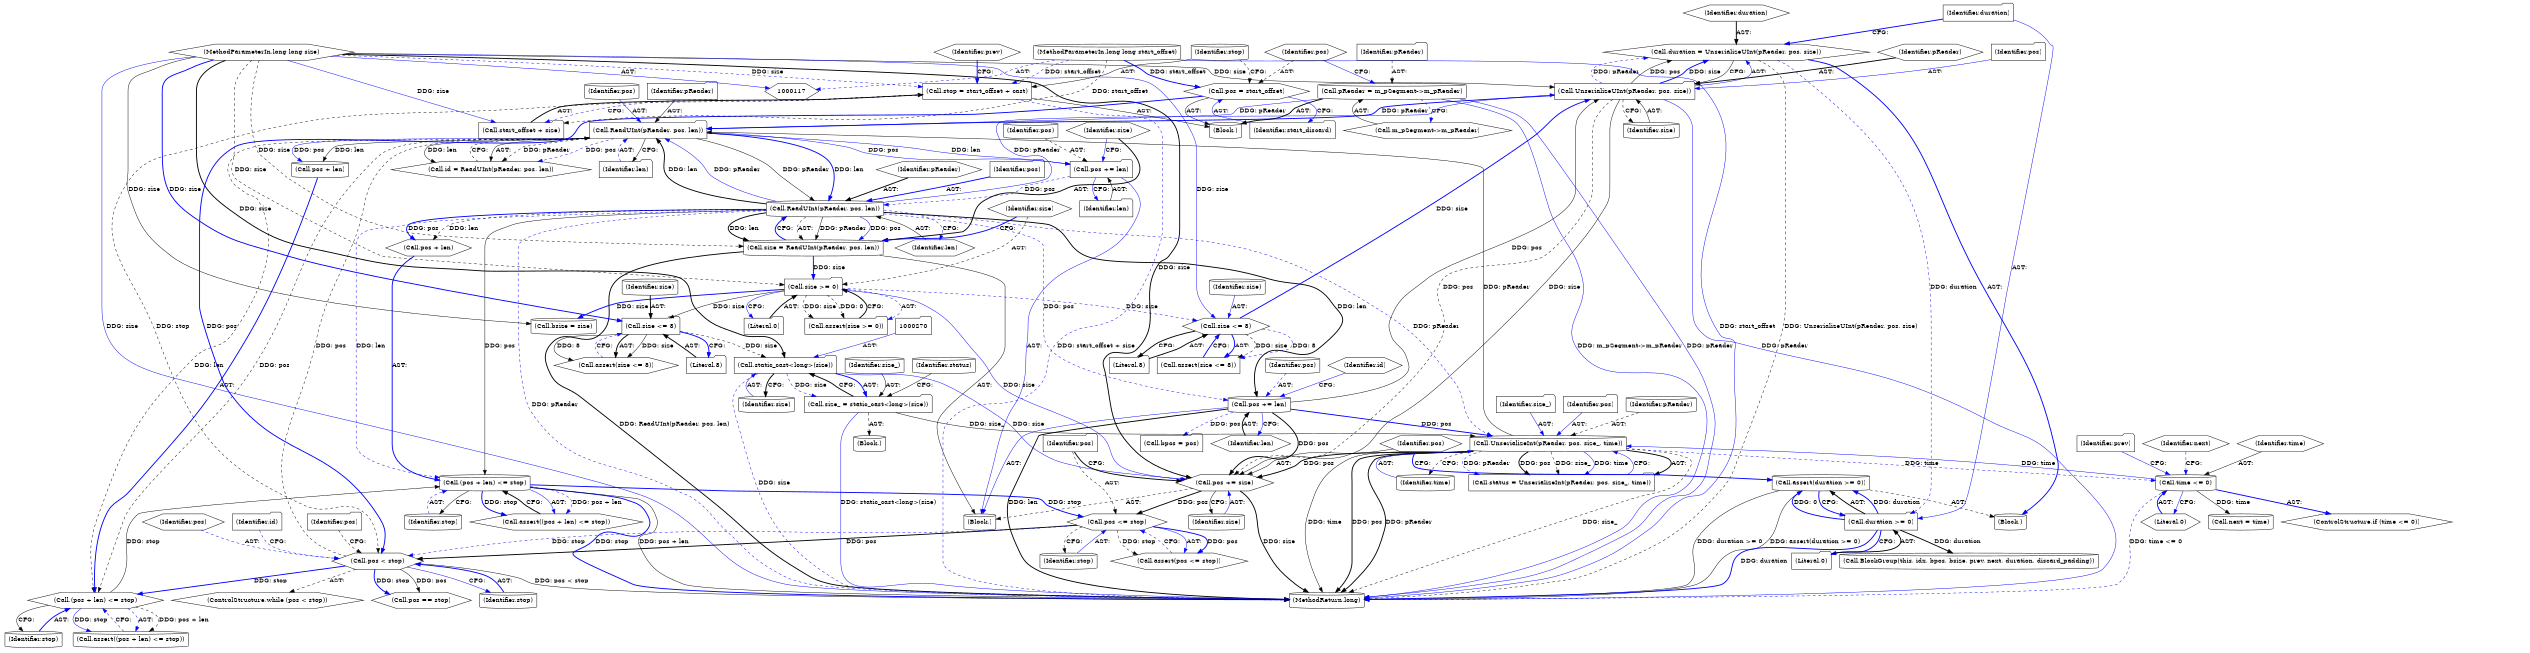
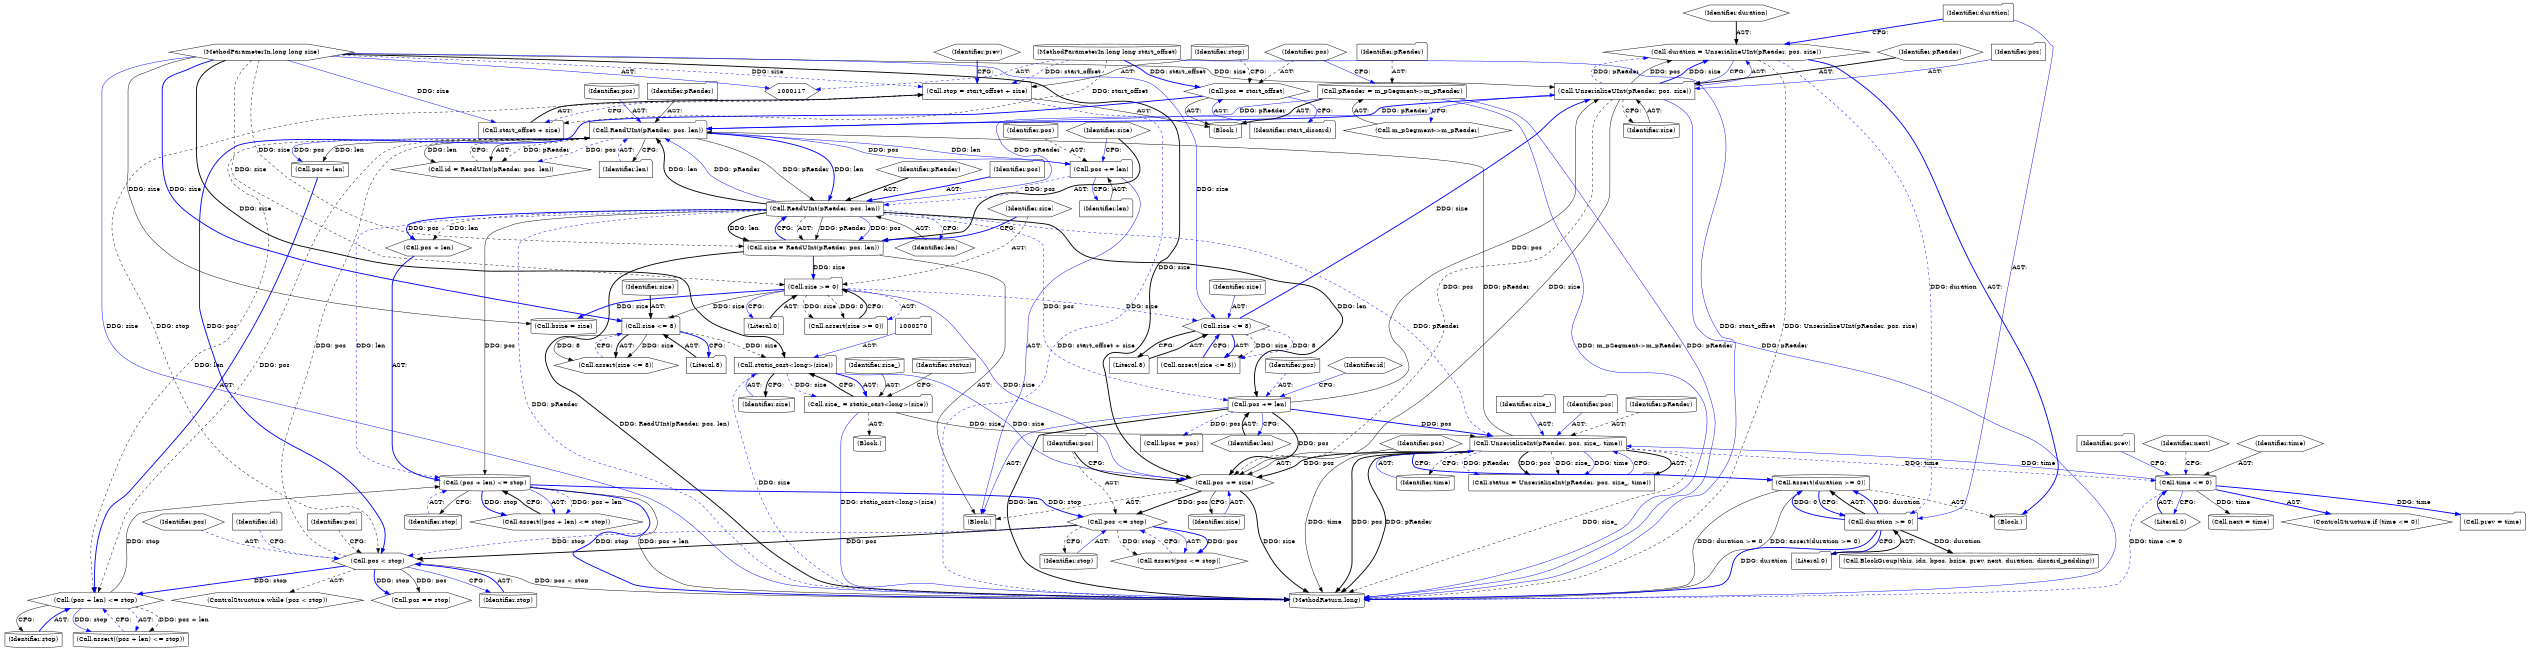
(1720, 77) -> (1720, 77)
(977, 91) -> (977, 91)
none -> (2493, 522)
